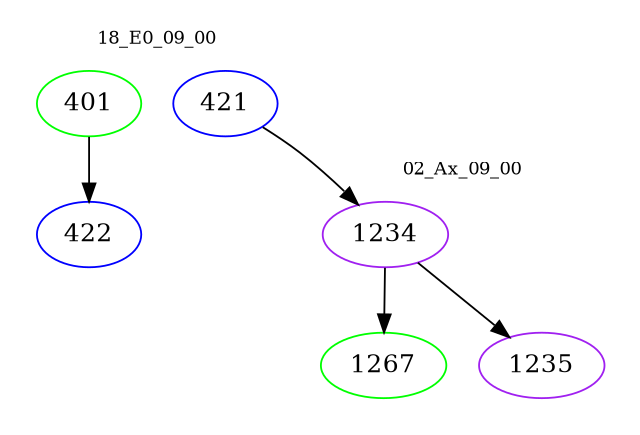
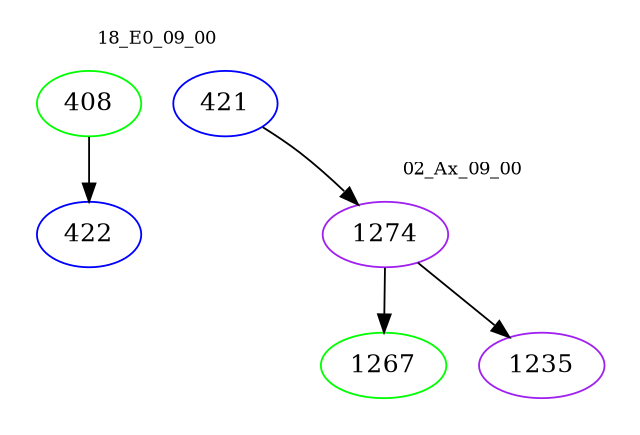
(89, 104) -> (89, 104)
(385, 235) -> (385, 235)
